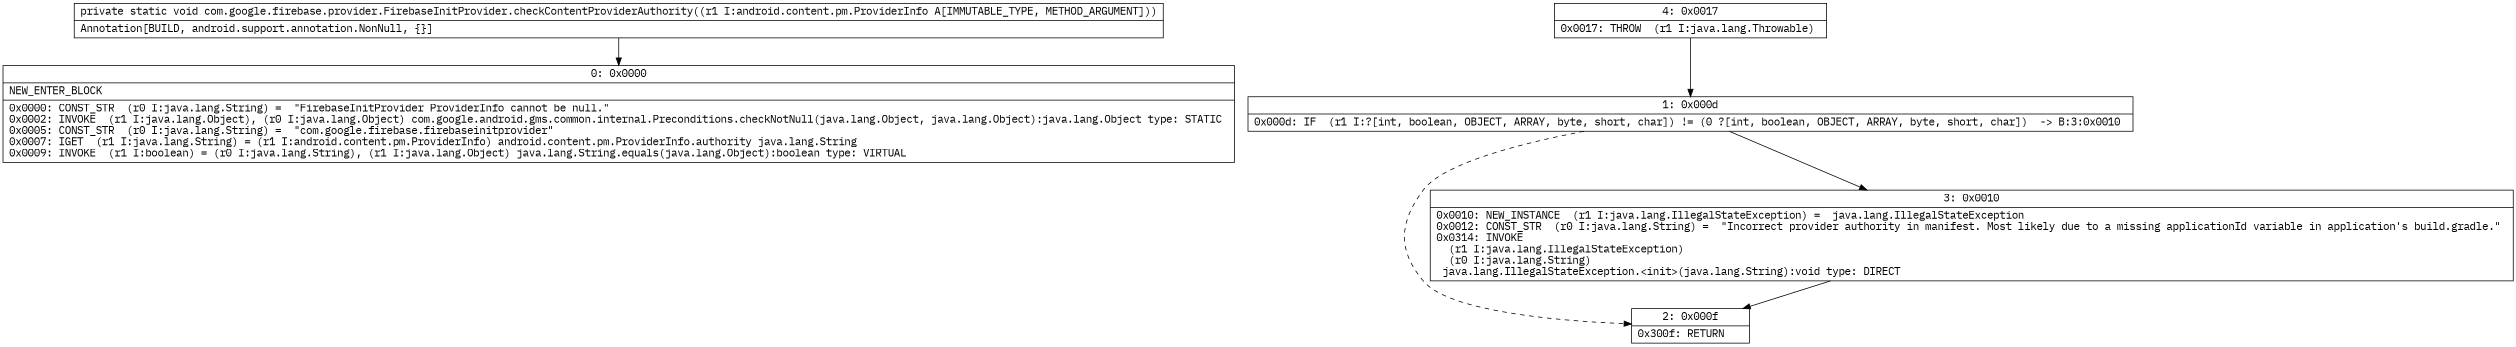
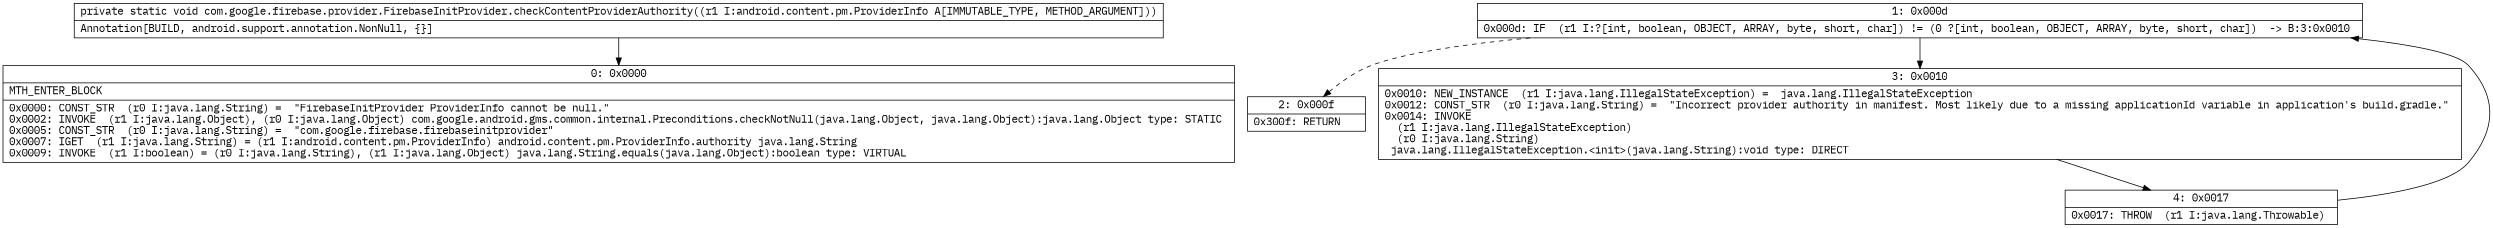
(56, 91) -> (56, 91)
(1486, 238) -> (1434, 117)
(1790, 294) -> (2100, 174)
